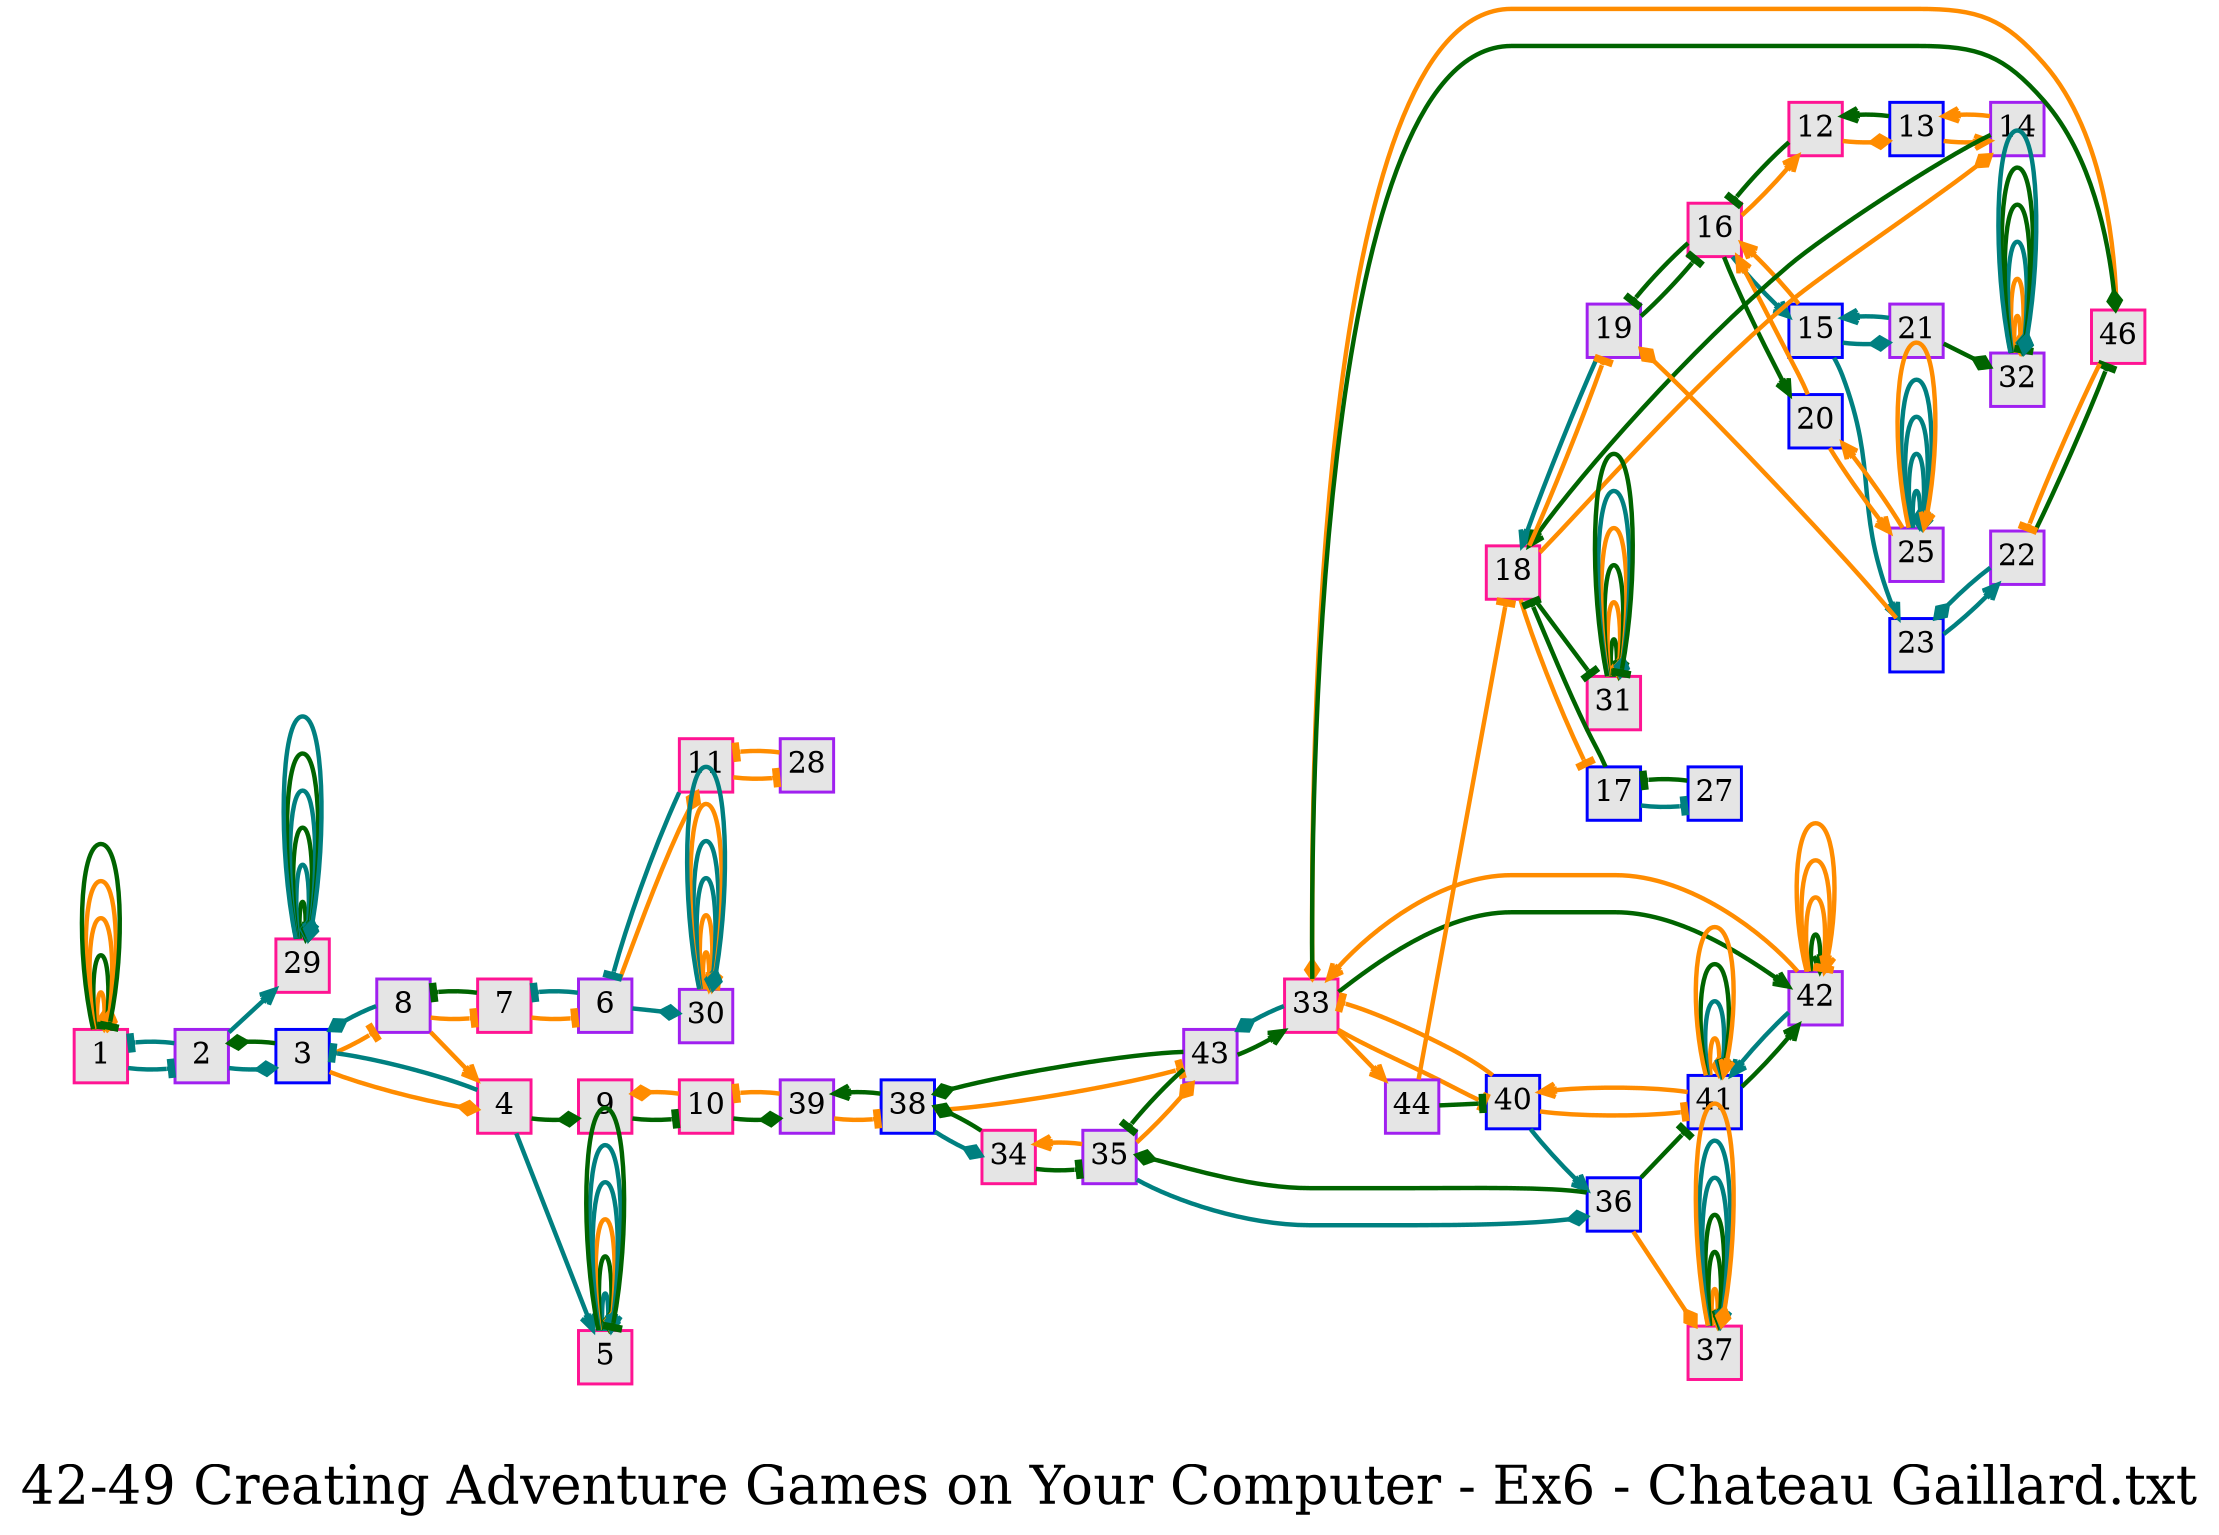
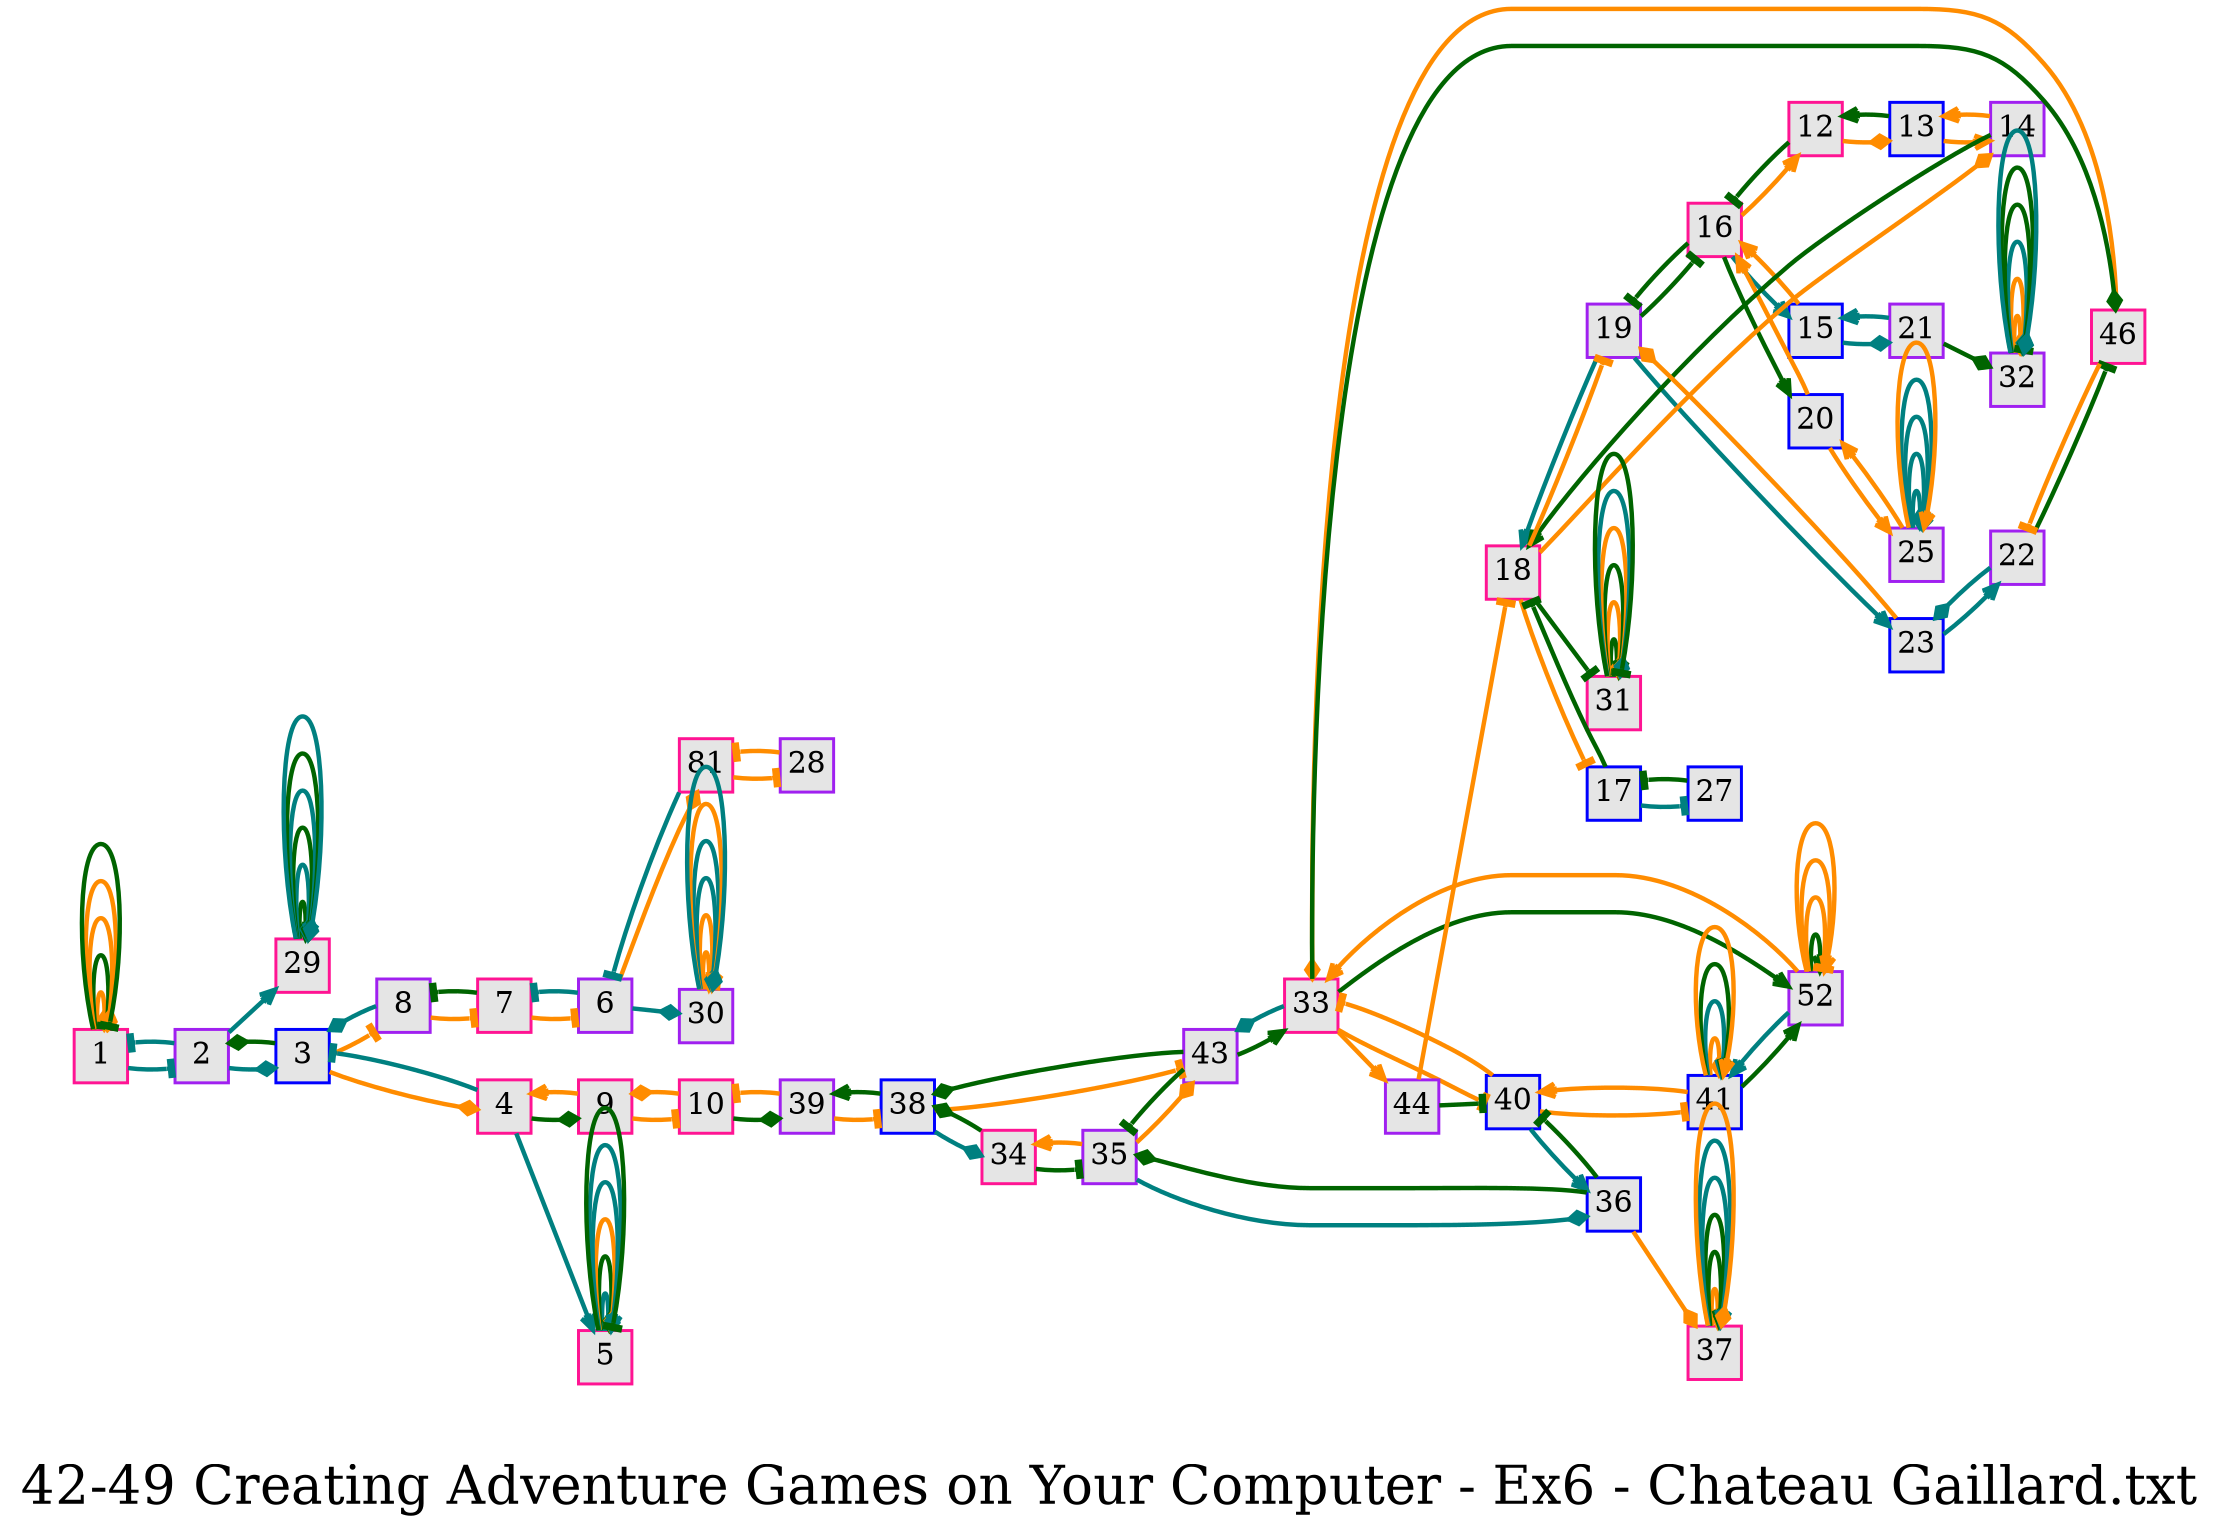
(1862, 449) -> (1754, 489)
(706, 765) -> (706, 765)
(1816, 998) -> (1816, 998)
(449, 1051) -> (562, 1092)
(652, 1120) -> (652, 1120)
(1661, 1156) -> (1572, 1148)
